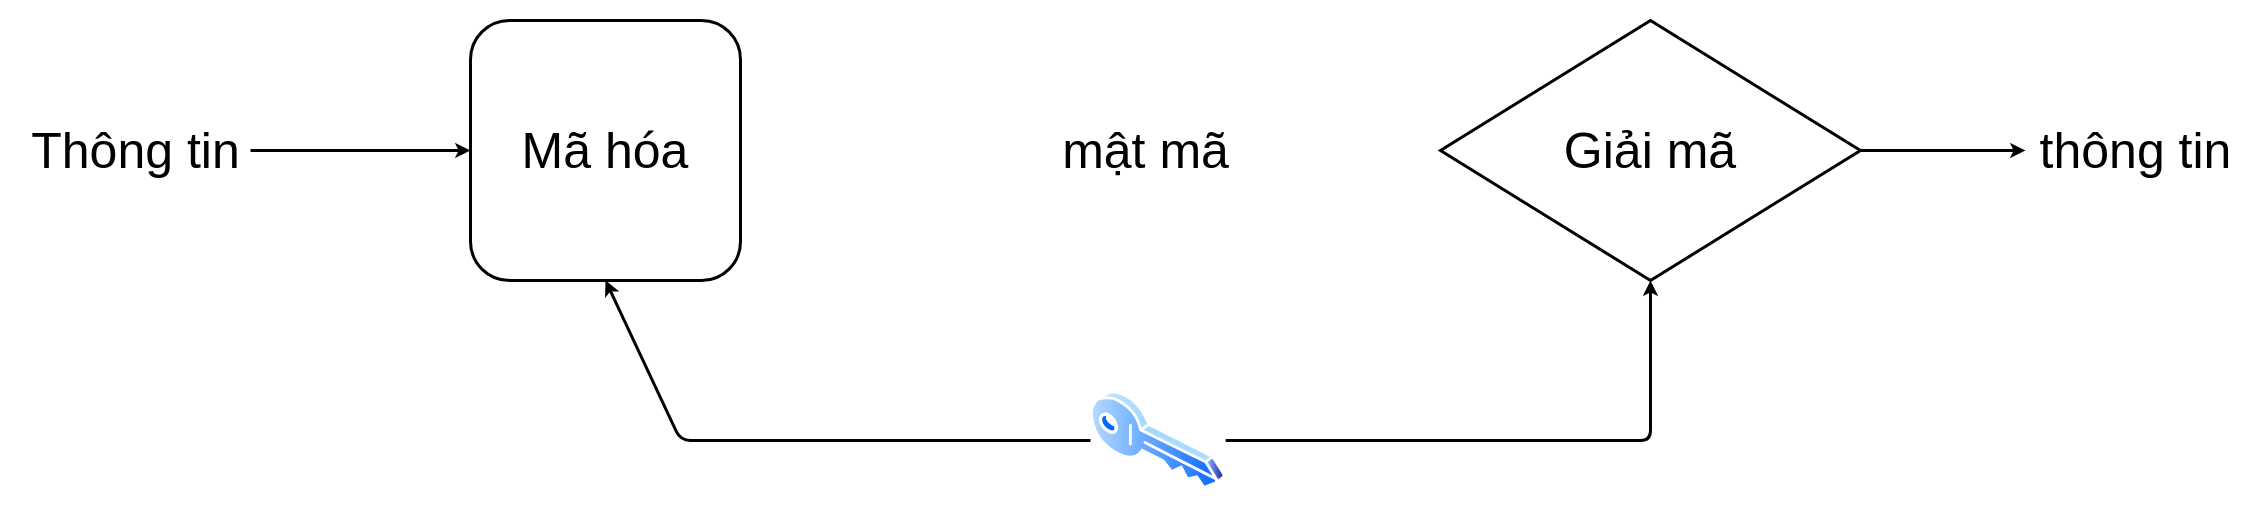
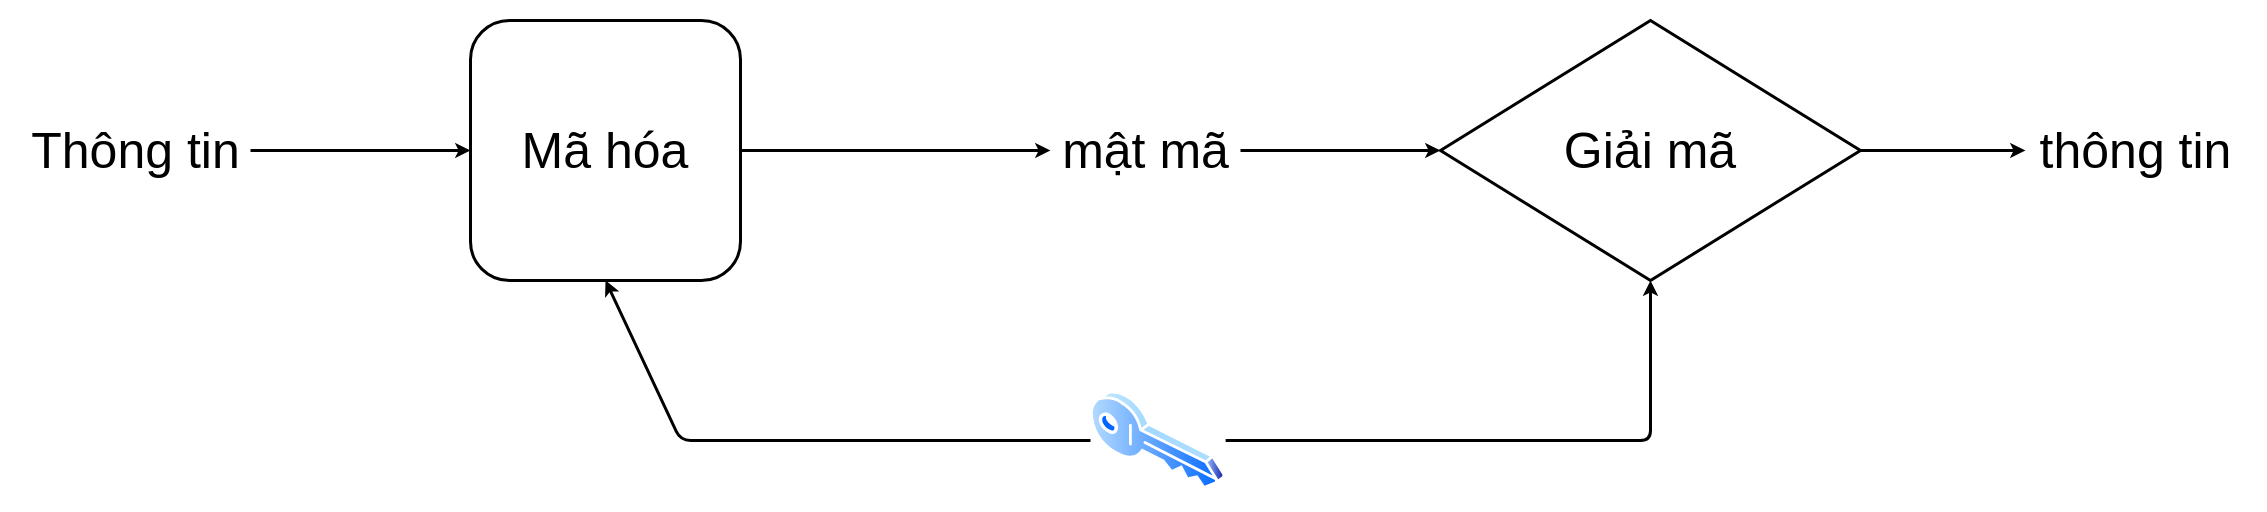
none -> (890, 151)
none -> (1335, 151)
